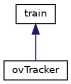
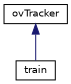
(36, 47) -> (36, 47)
